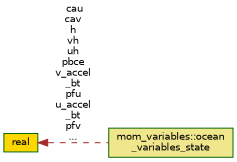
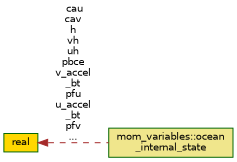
(171, 143) -> (171, 143)
